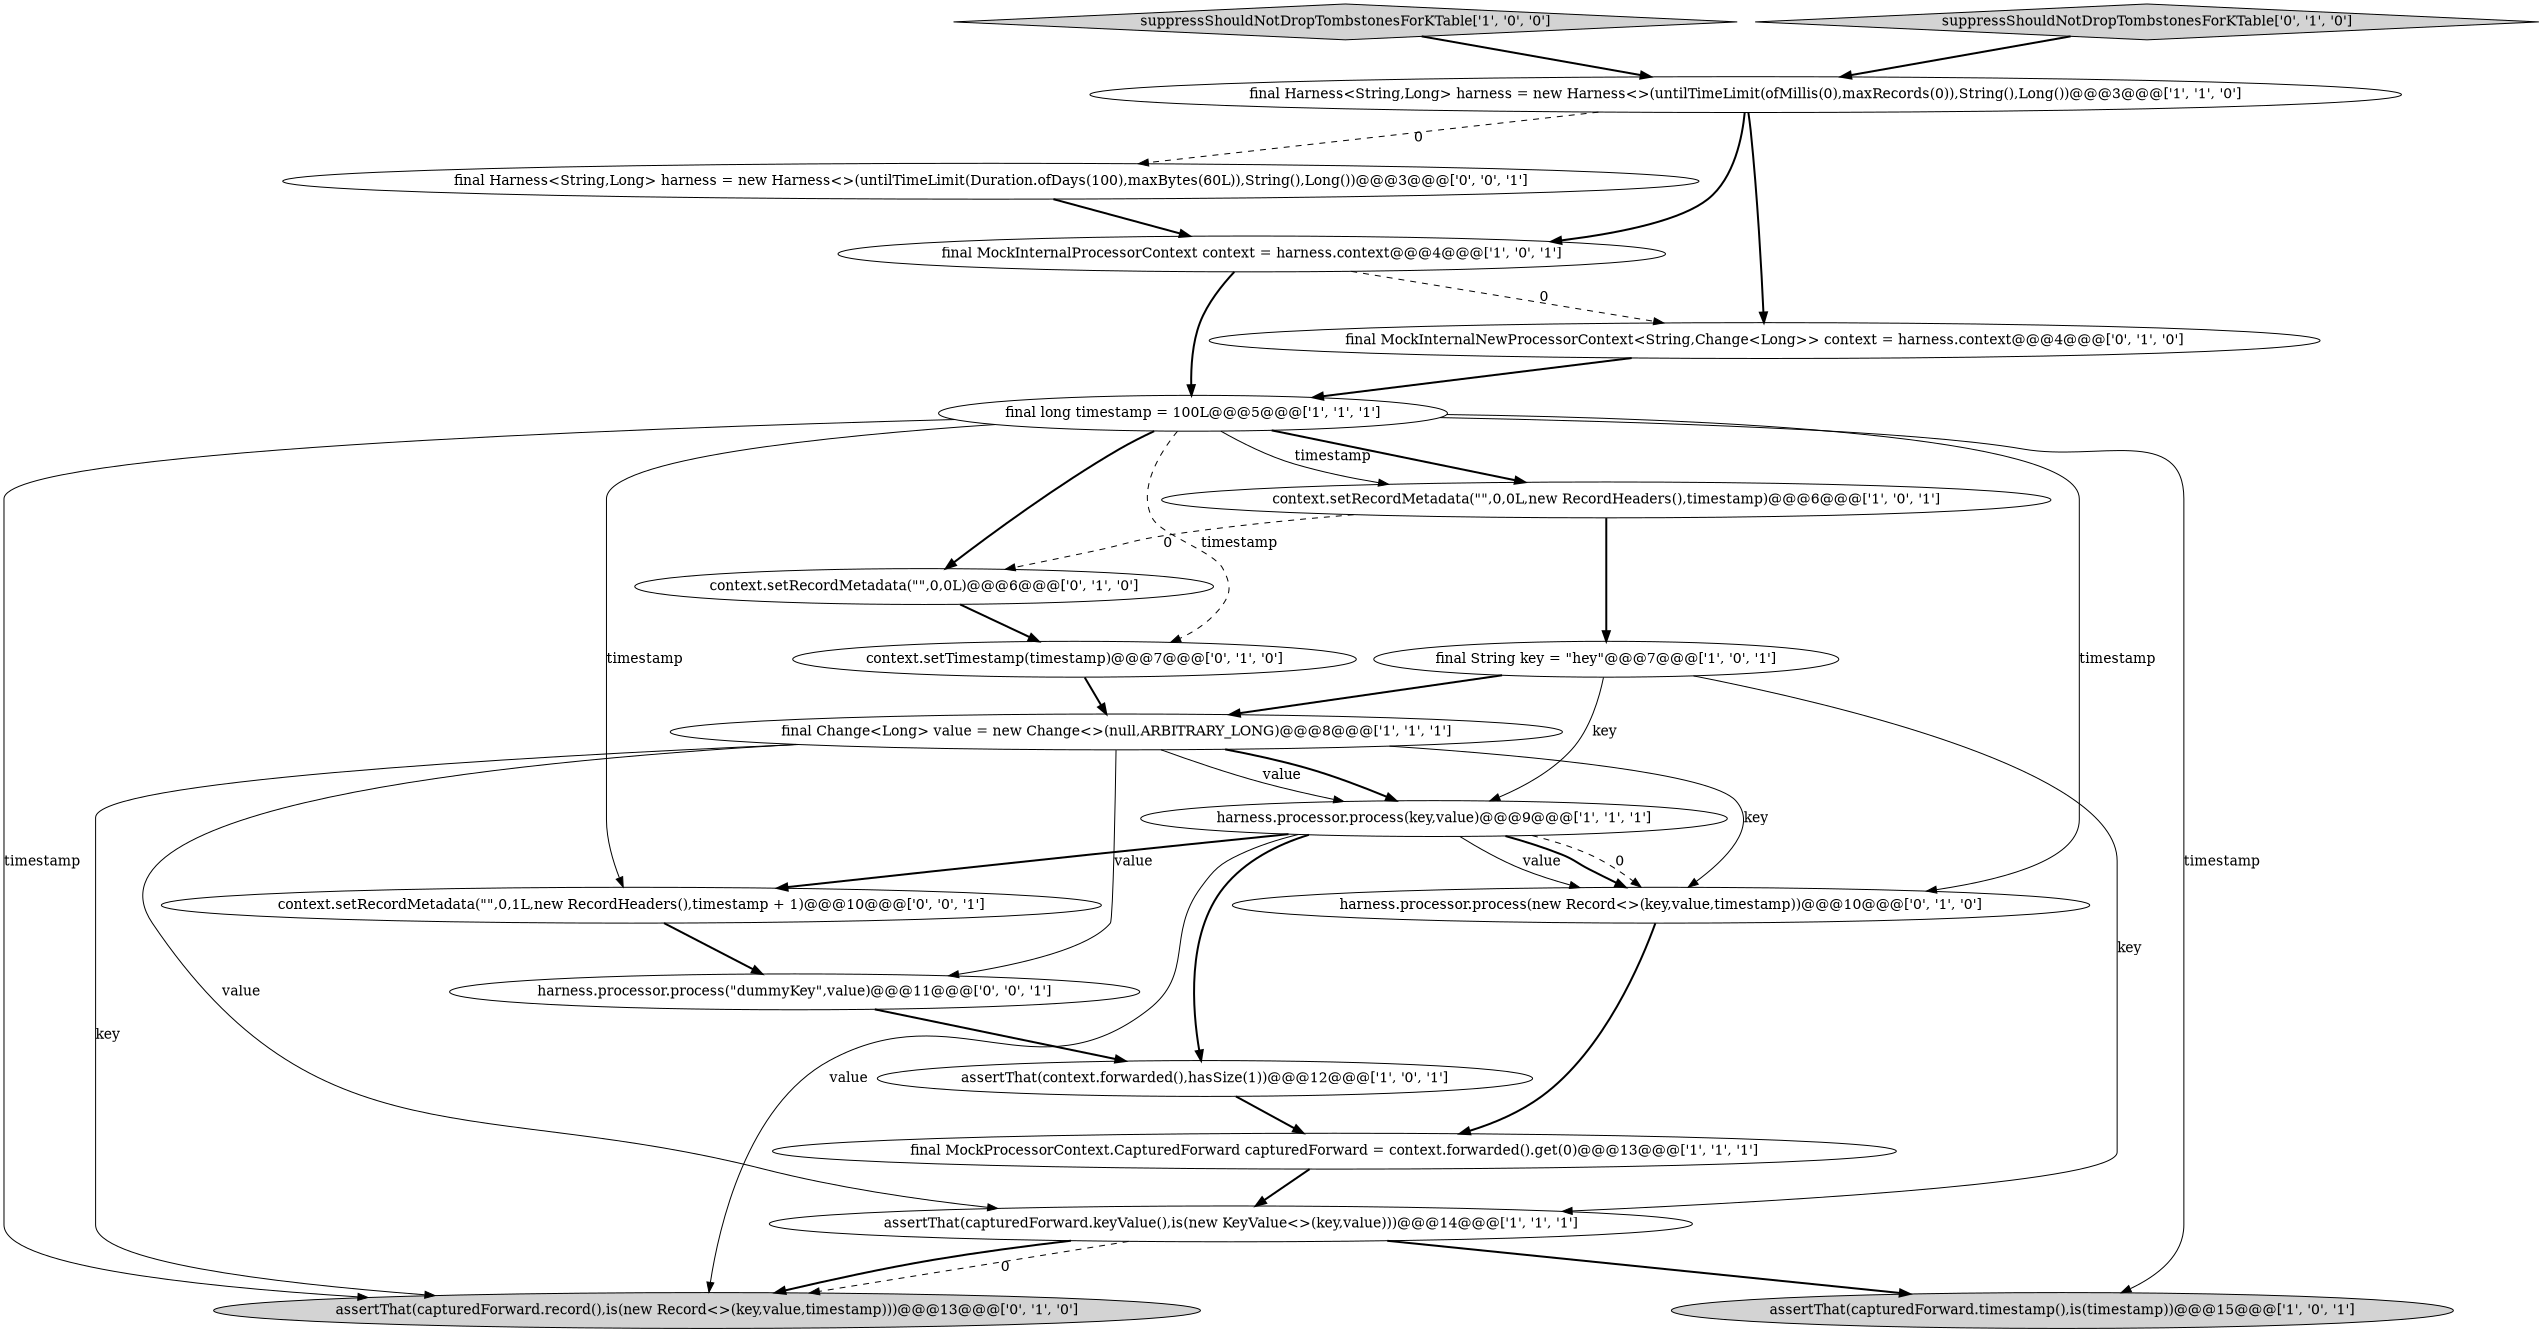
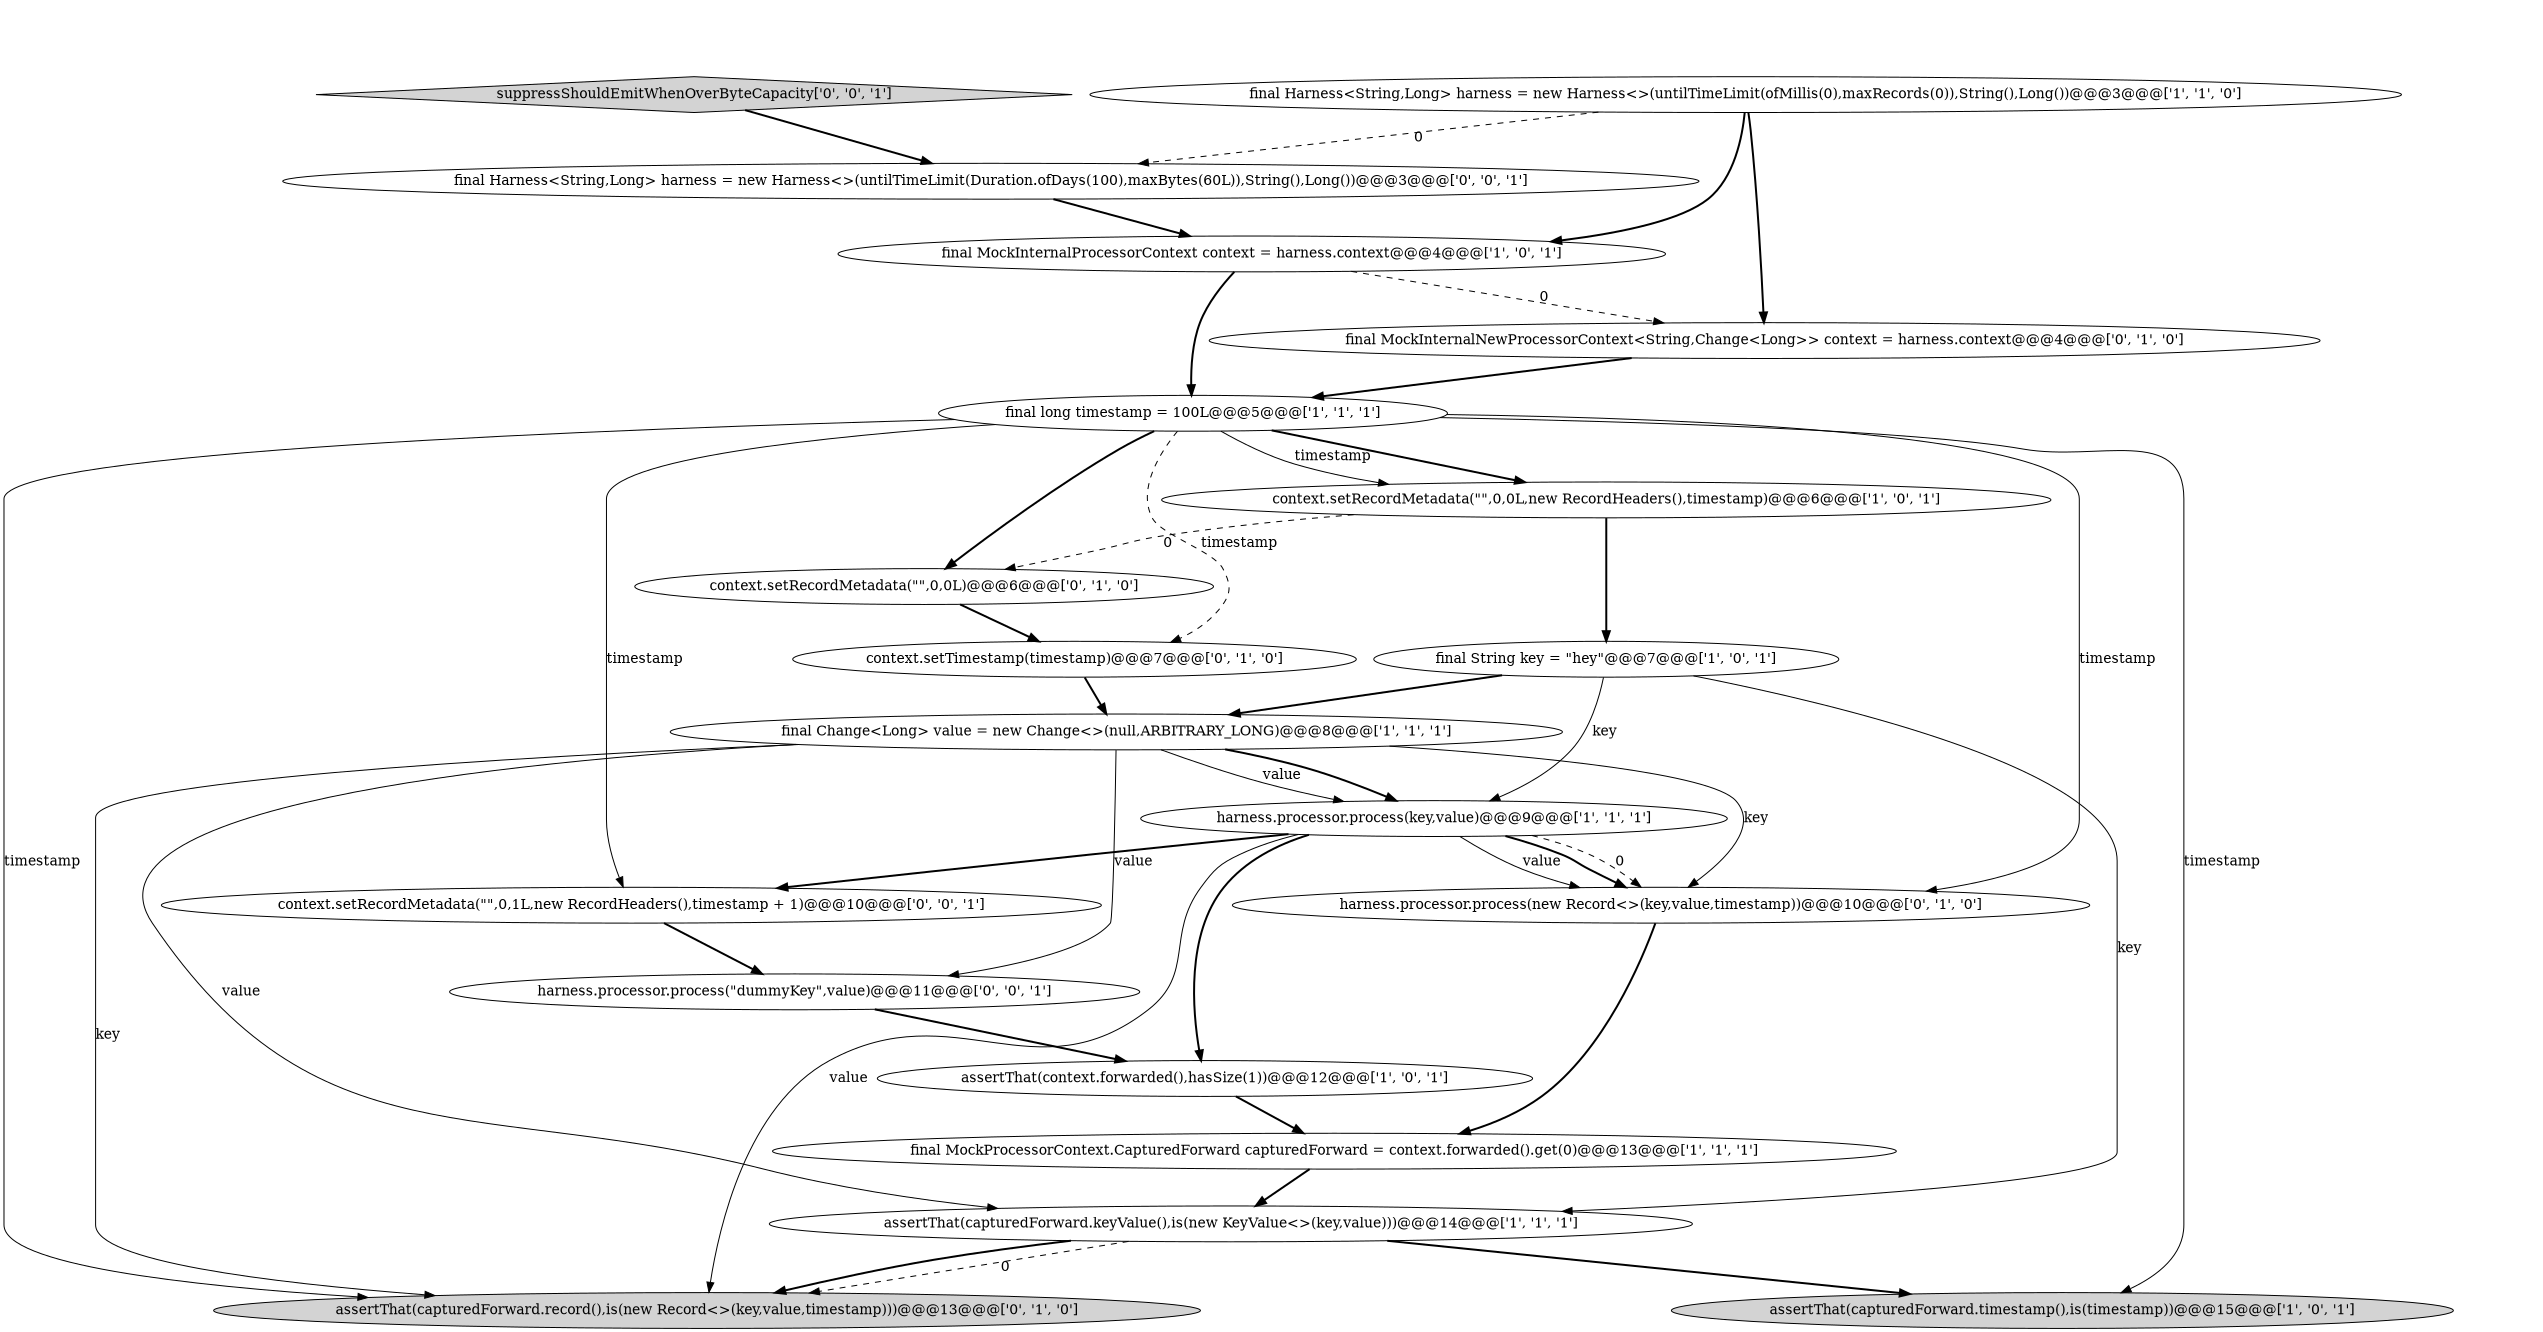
(1345, 22) -> none
(2147, 22) -> none
none -> (694, 95)
